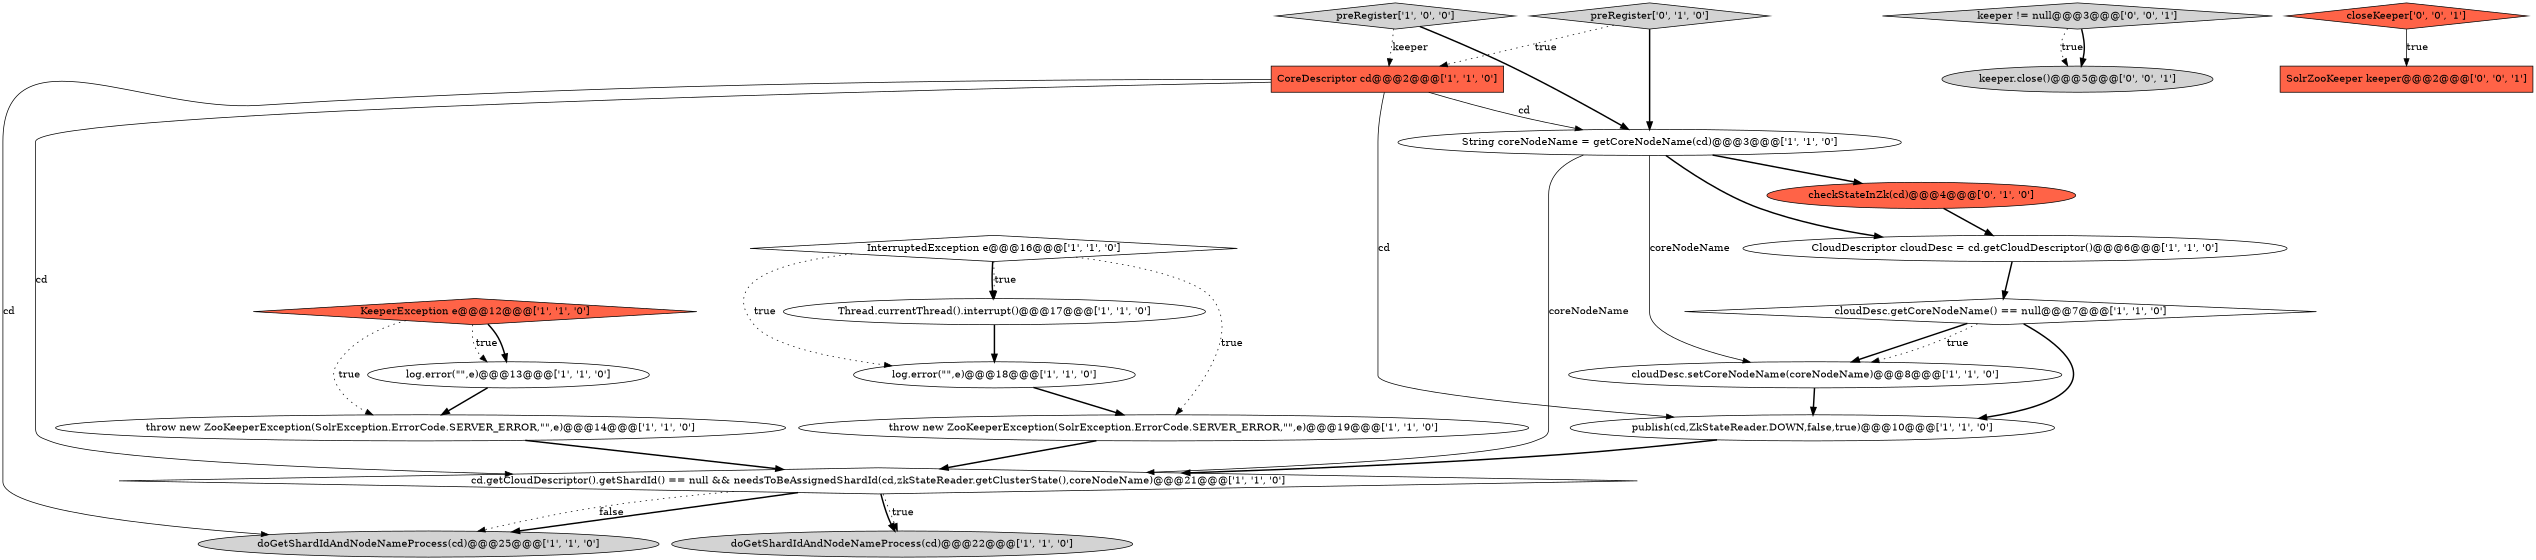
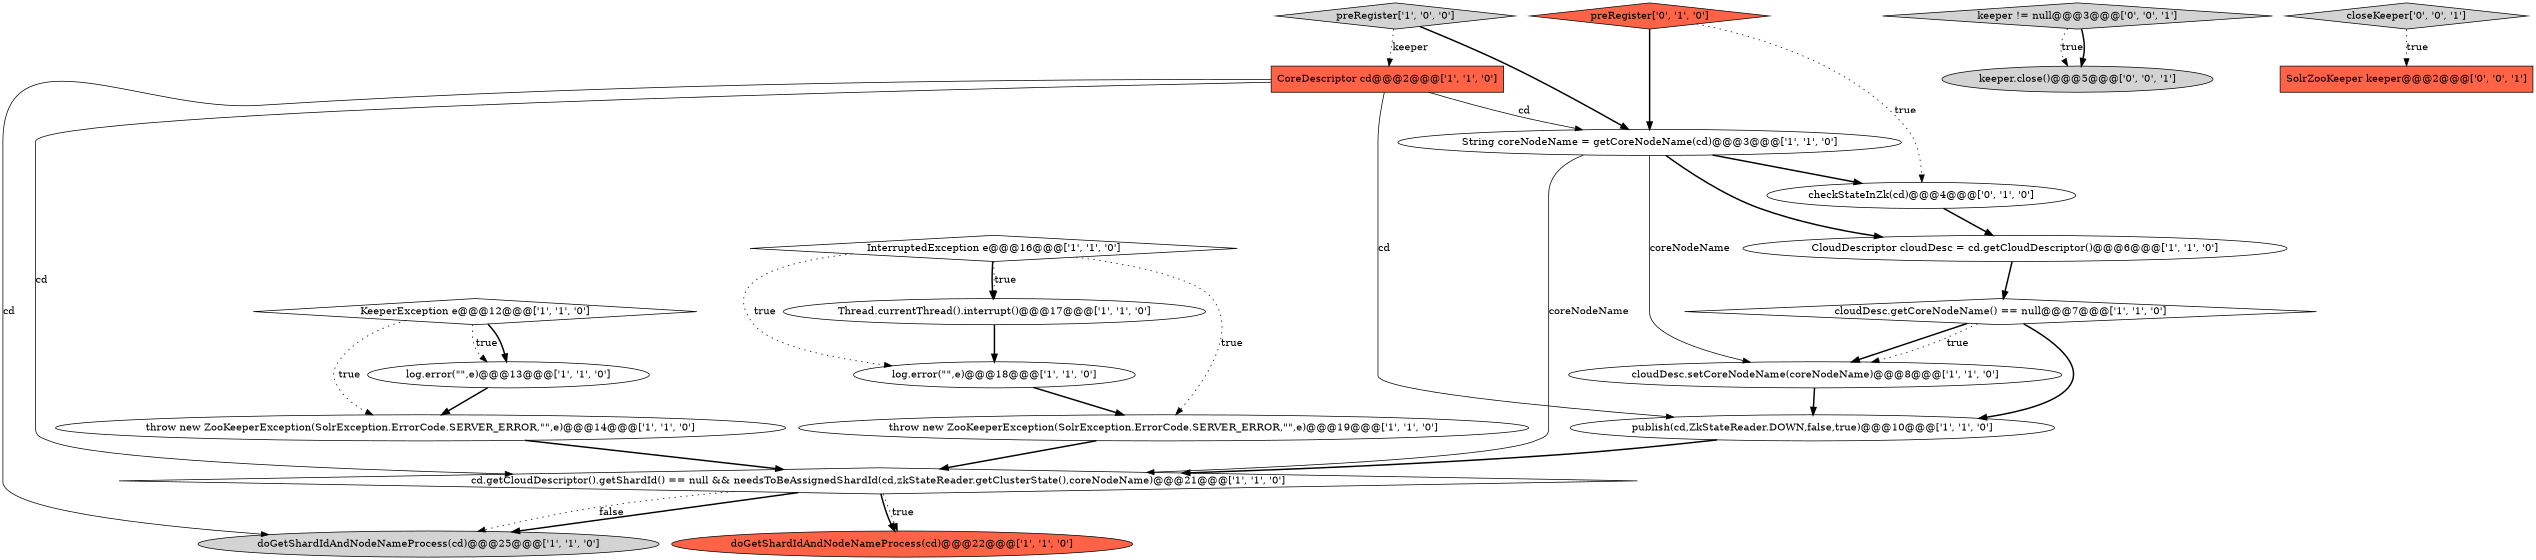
(1650, 16) -> (1650, 16)
(2407, 16) -> (2407, 16)
(2407, 44) -> (2407, 44)
(1530, 45) -> (1833, 70)
(1921, 195) -> (1921, 195)
(475, 312) -> (475, 312)
(902, 544) -> (902, 544)
